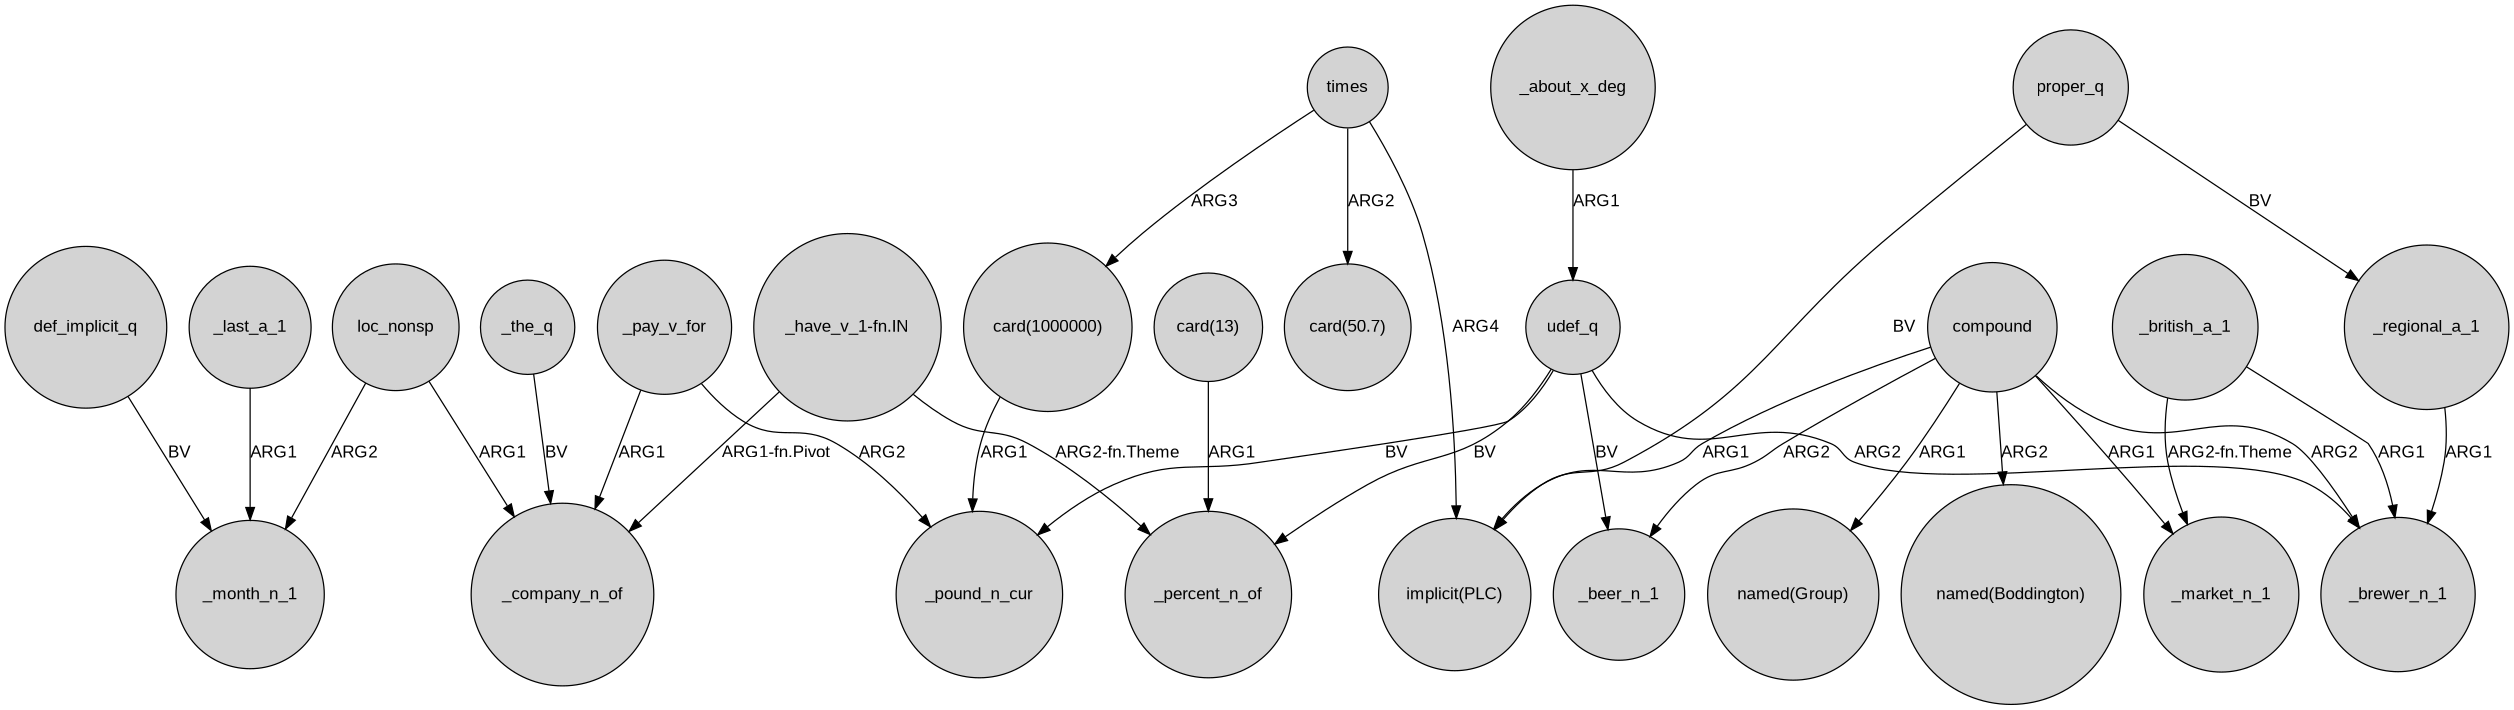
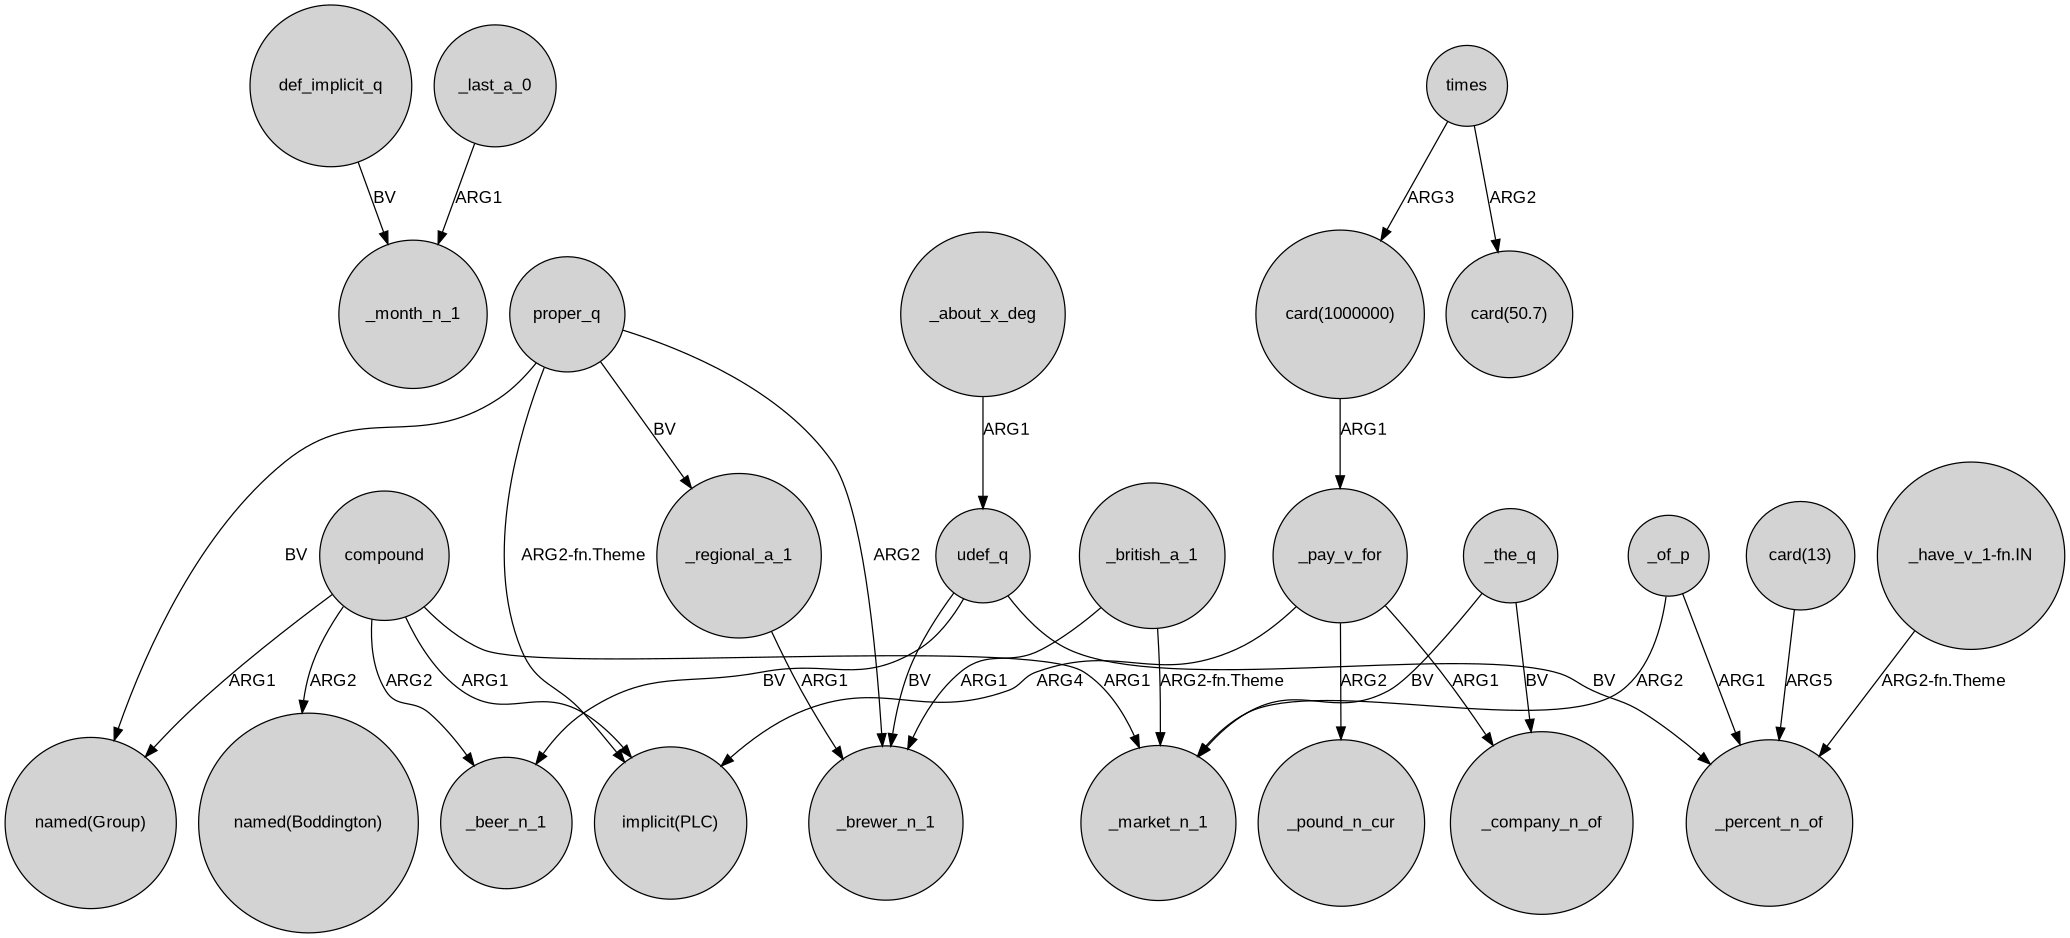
(1439, 307) -> (1015, 687)
(250, 327) -> (495, 86)
(396, 327) -> none
(1905, 327) -> (584, 556)
(2205, 428) -> (838, 474)
(980, 446) -> (1340, 437)
(1232, 453) -> (1809, 681)
(1878, 453) -> (920, 681)
(1306, 456) -> none
(709, 457) -> none
none -> (271, 475)
none -> (1669, 556)
none -> (1383, 693)
